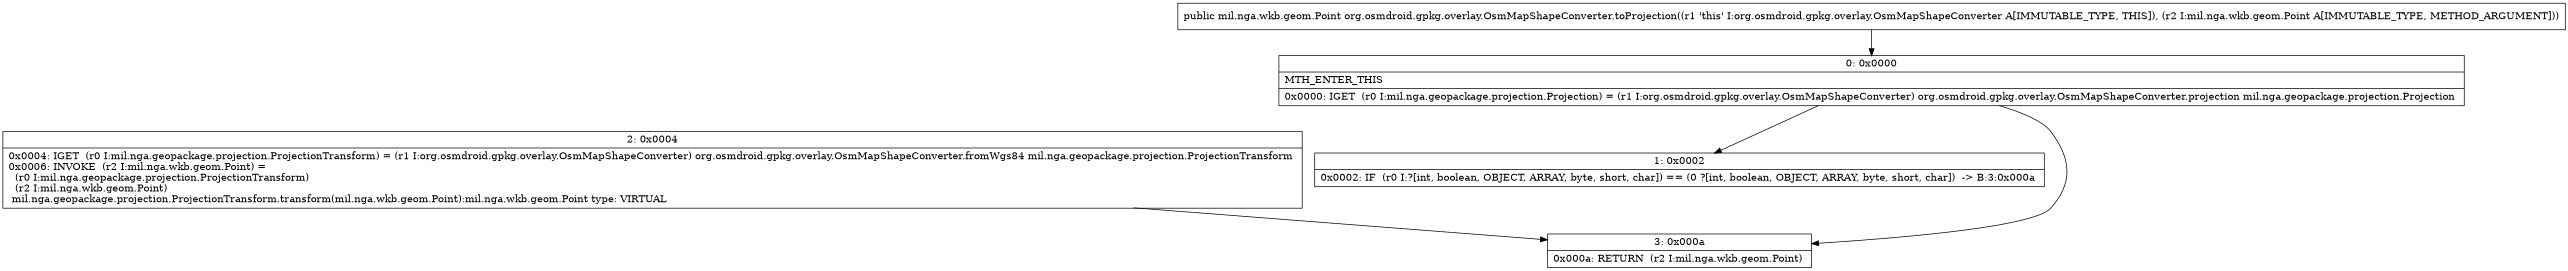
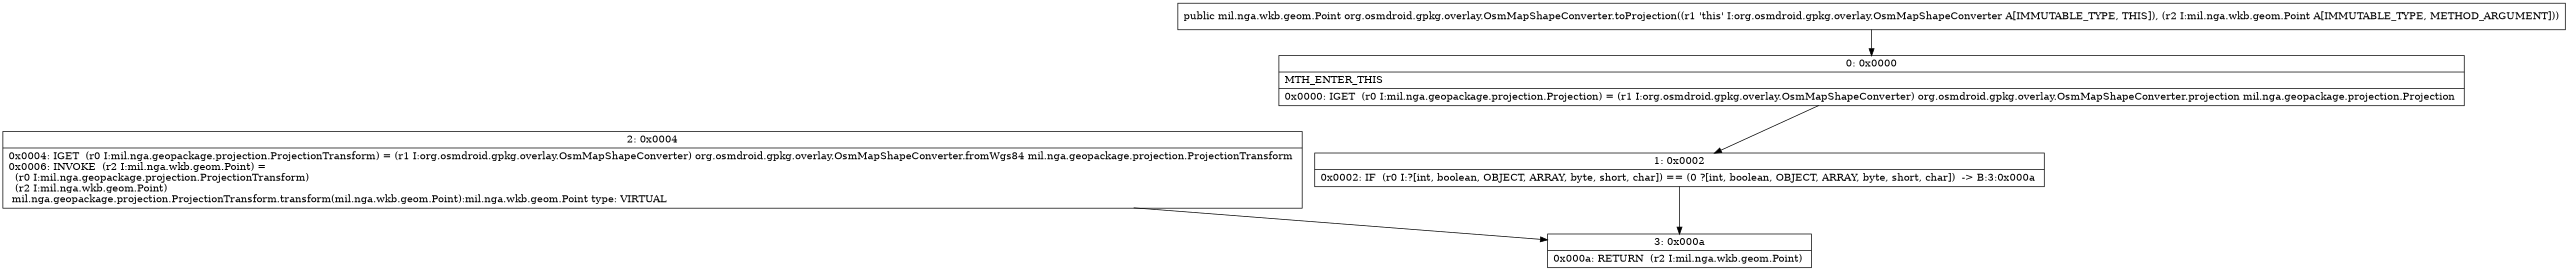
(2008, 223) -> (1680, 207)
